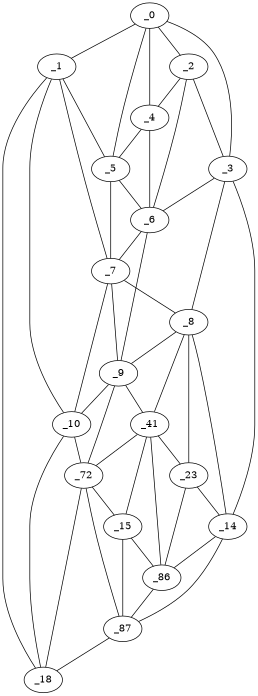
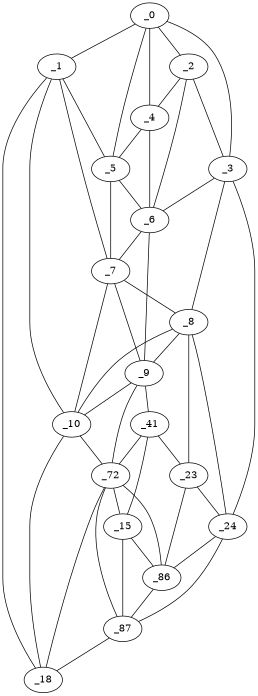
(169, 373) -> (117, 362)
(156, 501) -> (152, 521)
(228, 527) -> (228, 527)
